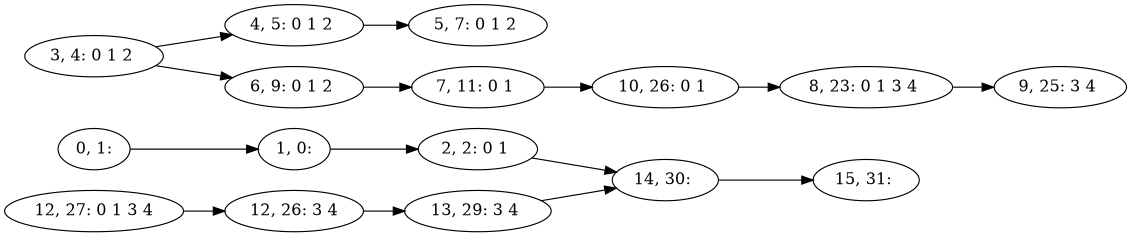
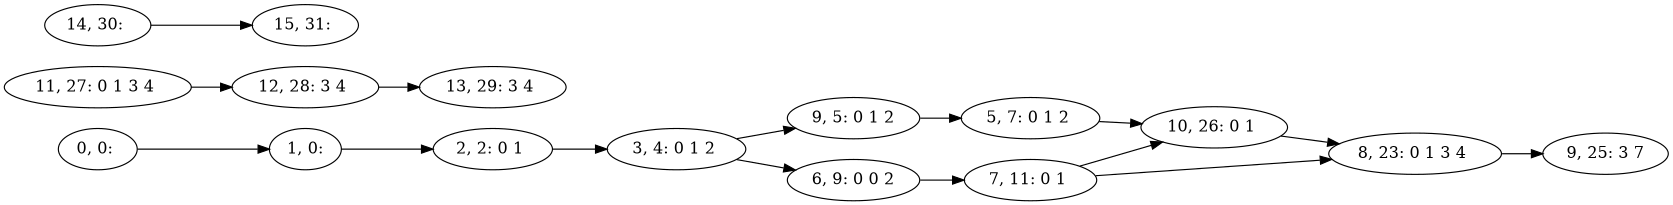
(294, 25) -> (854, 118)
(294, 87) -> (854, 180)
(1060, 87) -> (1606, 154)
none -> (1115, 122)
(94, 149) -> (98, 149)
(569, 164) -> (574, 149)
none -> (1208, 168)
(573, 195) -> none
(94, 211) -> (98, 87)
(294, 211) -> (305, 87)
